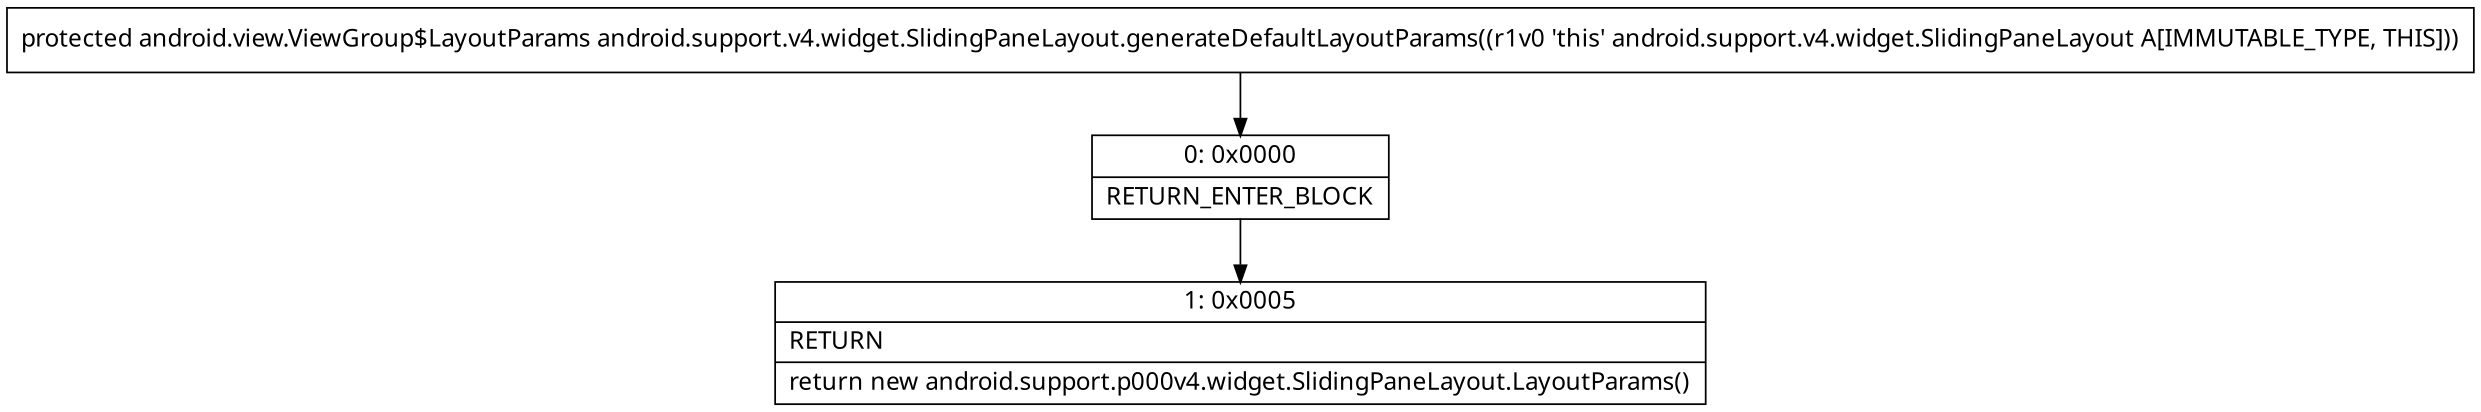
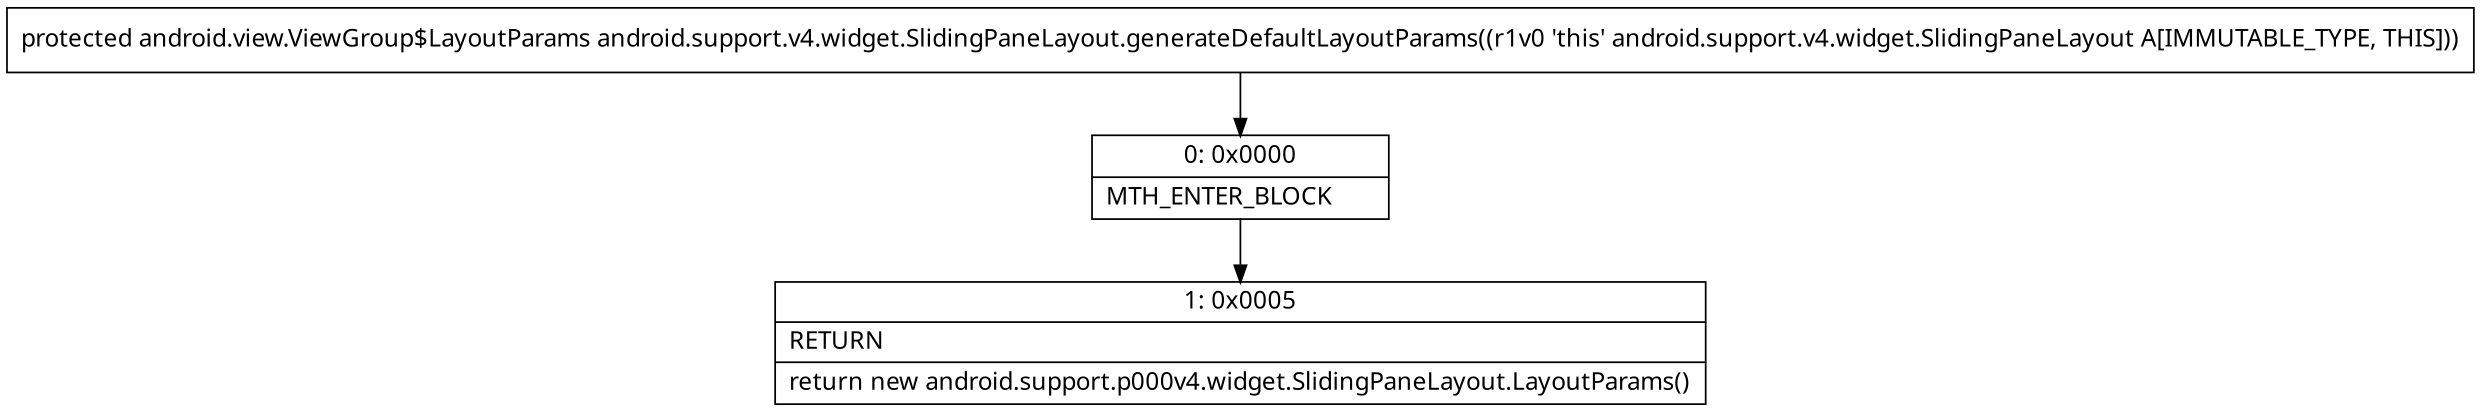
(1240, 197) -> (1219, 197)
